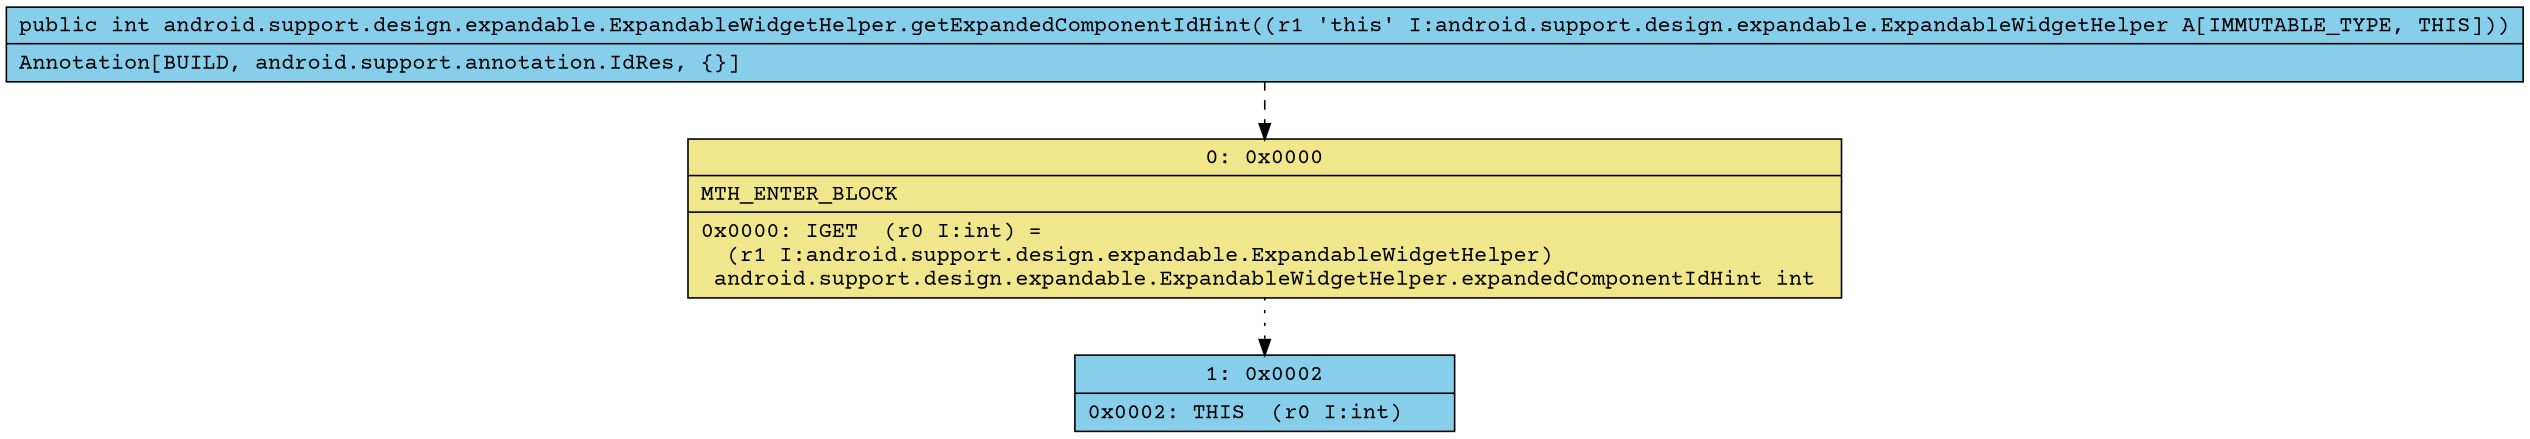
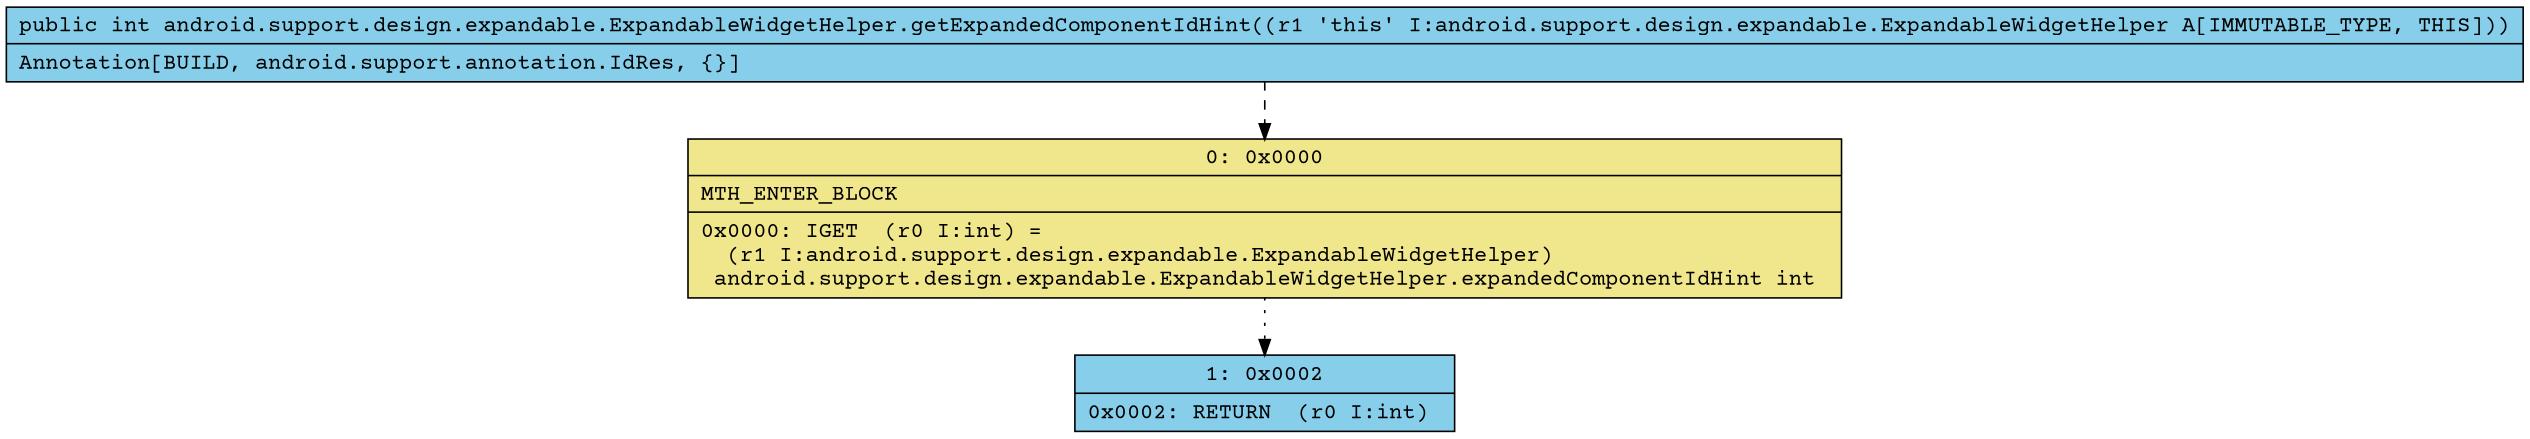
(1252, 412) -> (1265, 412)
